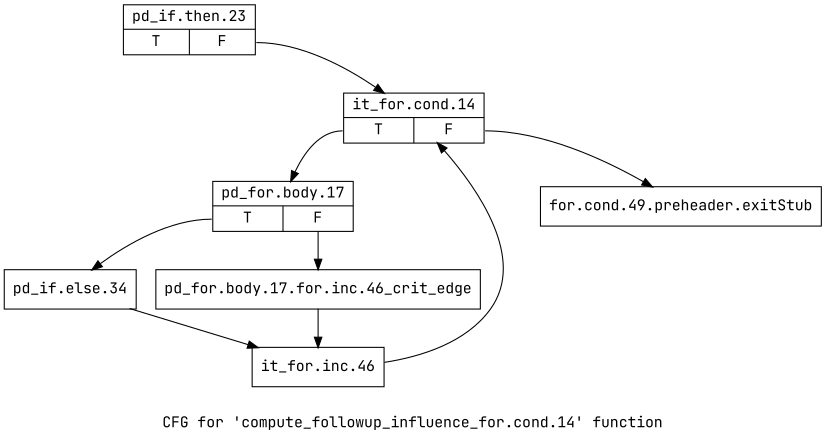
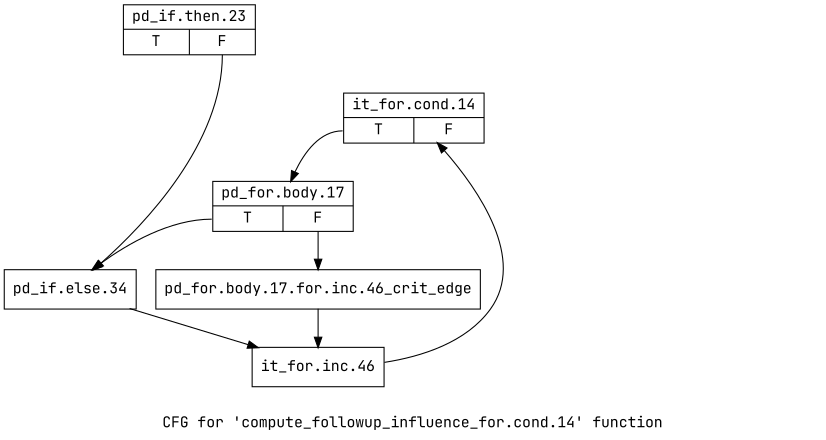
(319, 56) -> (183, 170)
(681, 206) -> none
